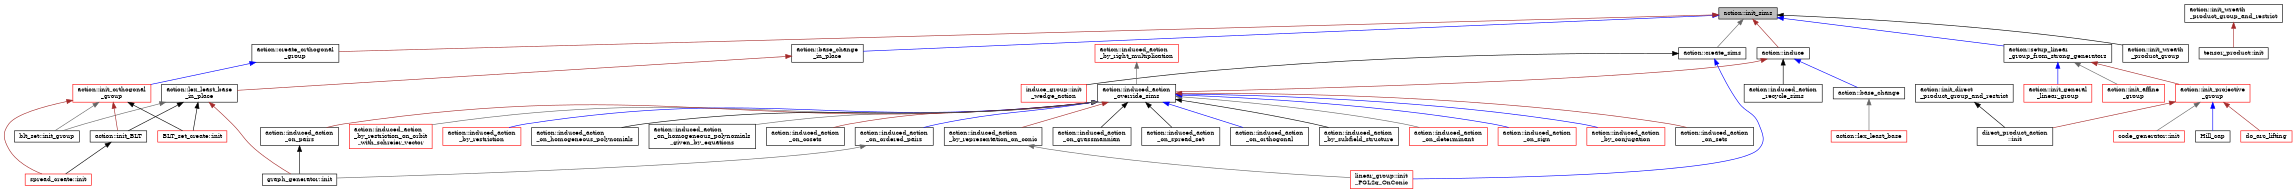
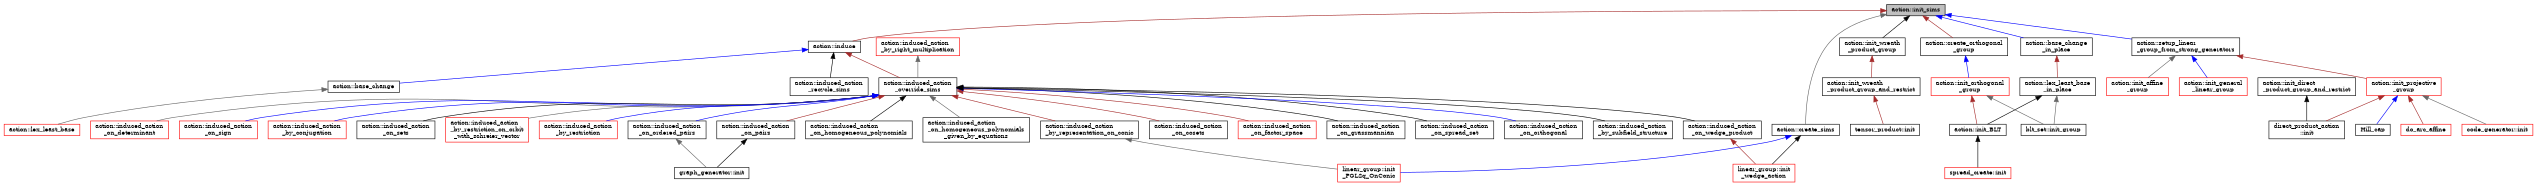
none -> (1872, 70)
(1054, 93) -> (1764, 173)
(1435, 100) -> (535, 107)
(7, 127) -> none
none -> (1277, 130)
none -> (1722, 130)
(192, 136) -> none
(2266, 136) -> (2426, 130)
(249, 144) -> none
